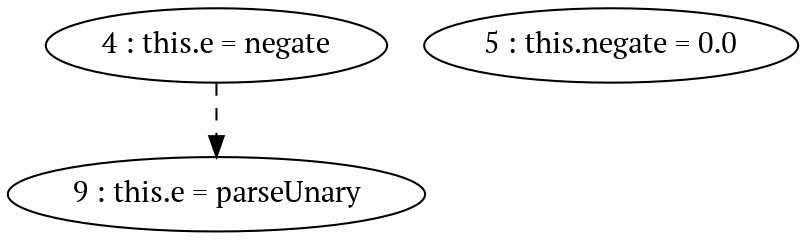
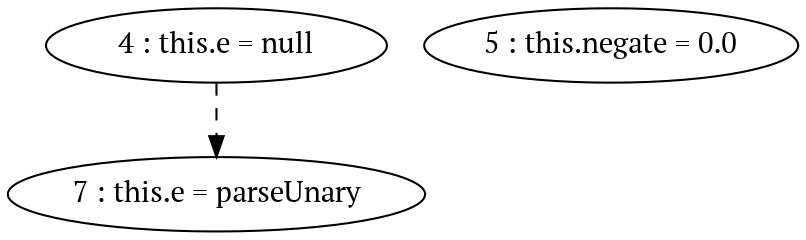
(216, 45) -> (216, 45)
(216, 194) -> (216, 194)
